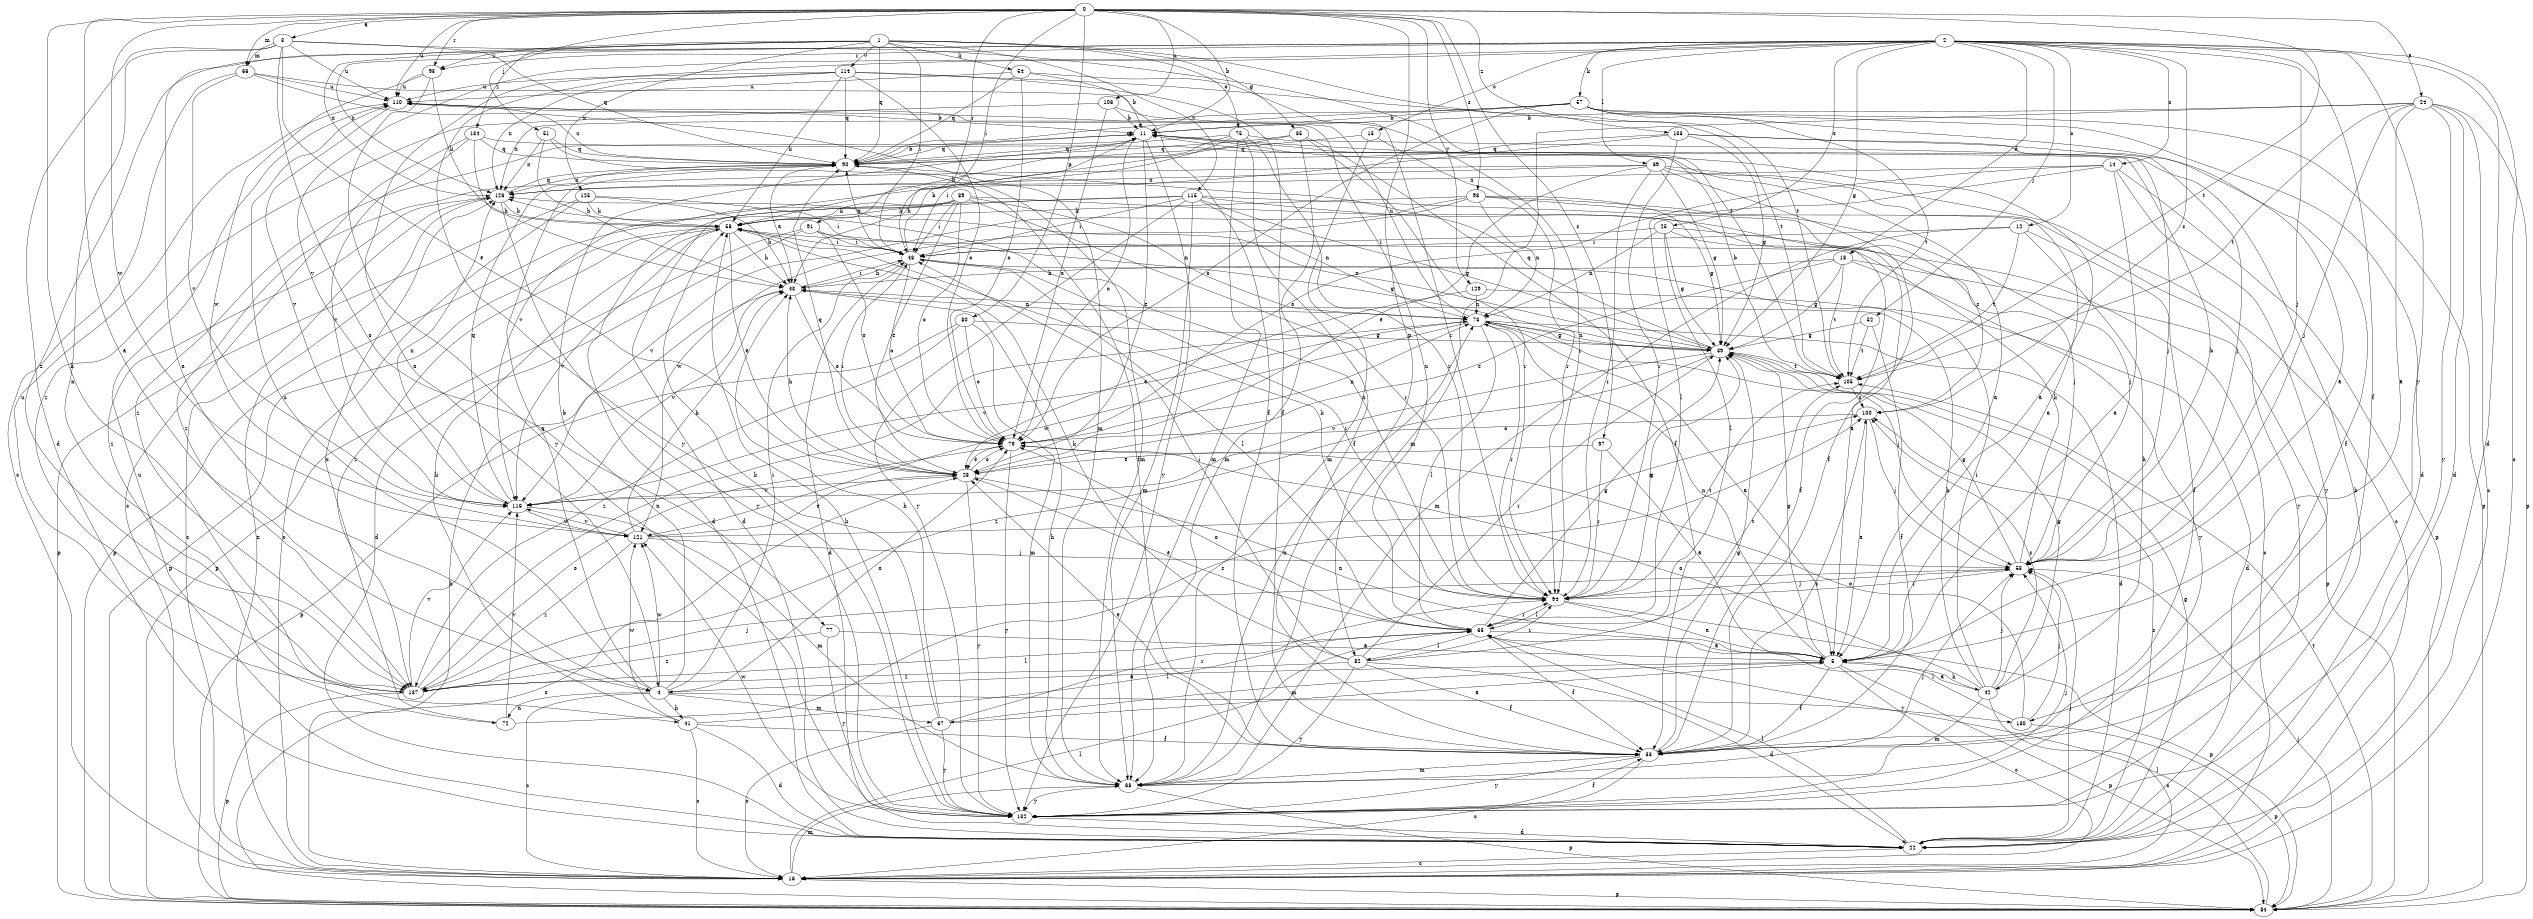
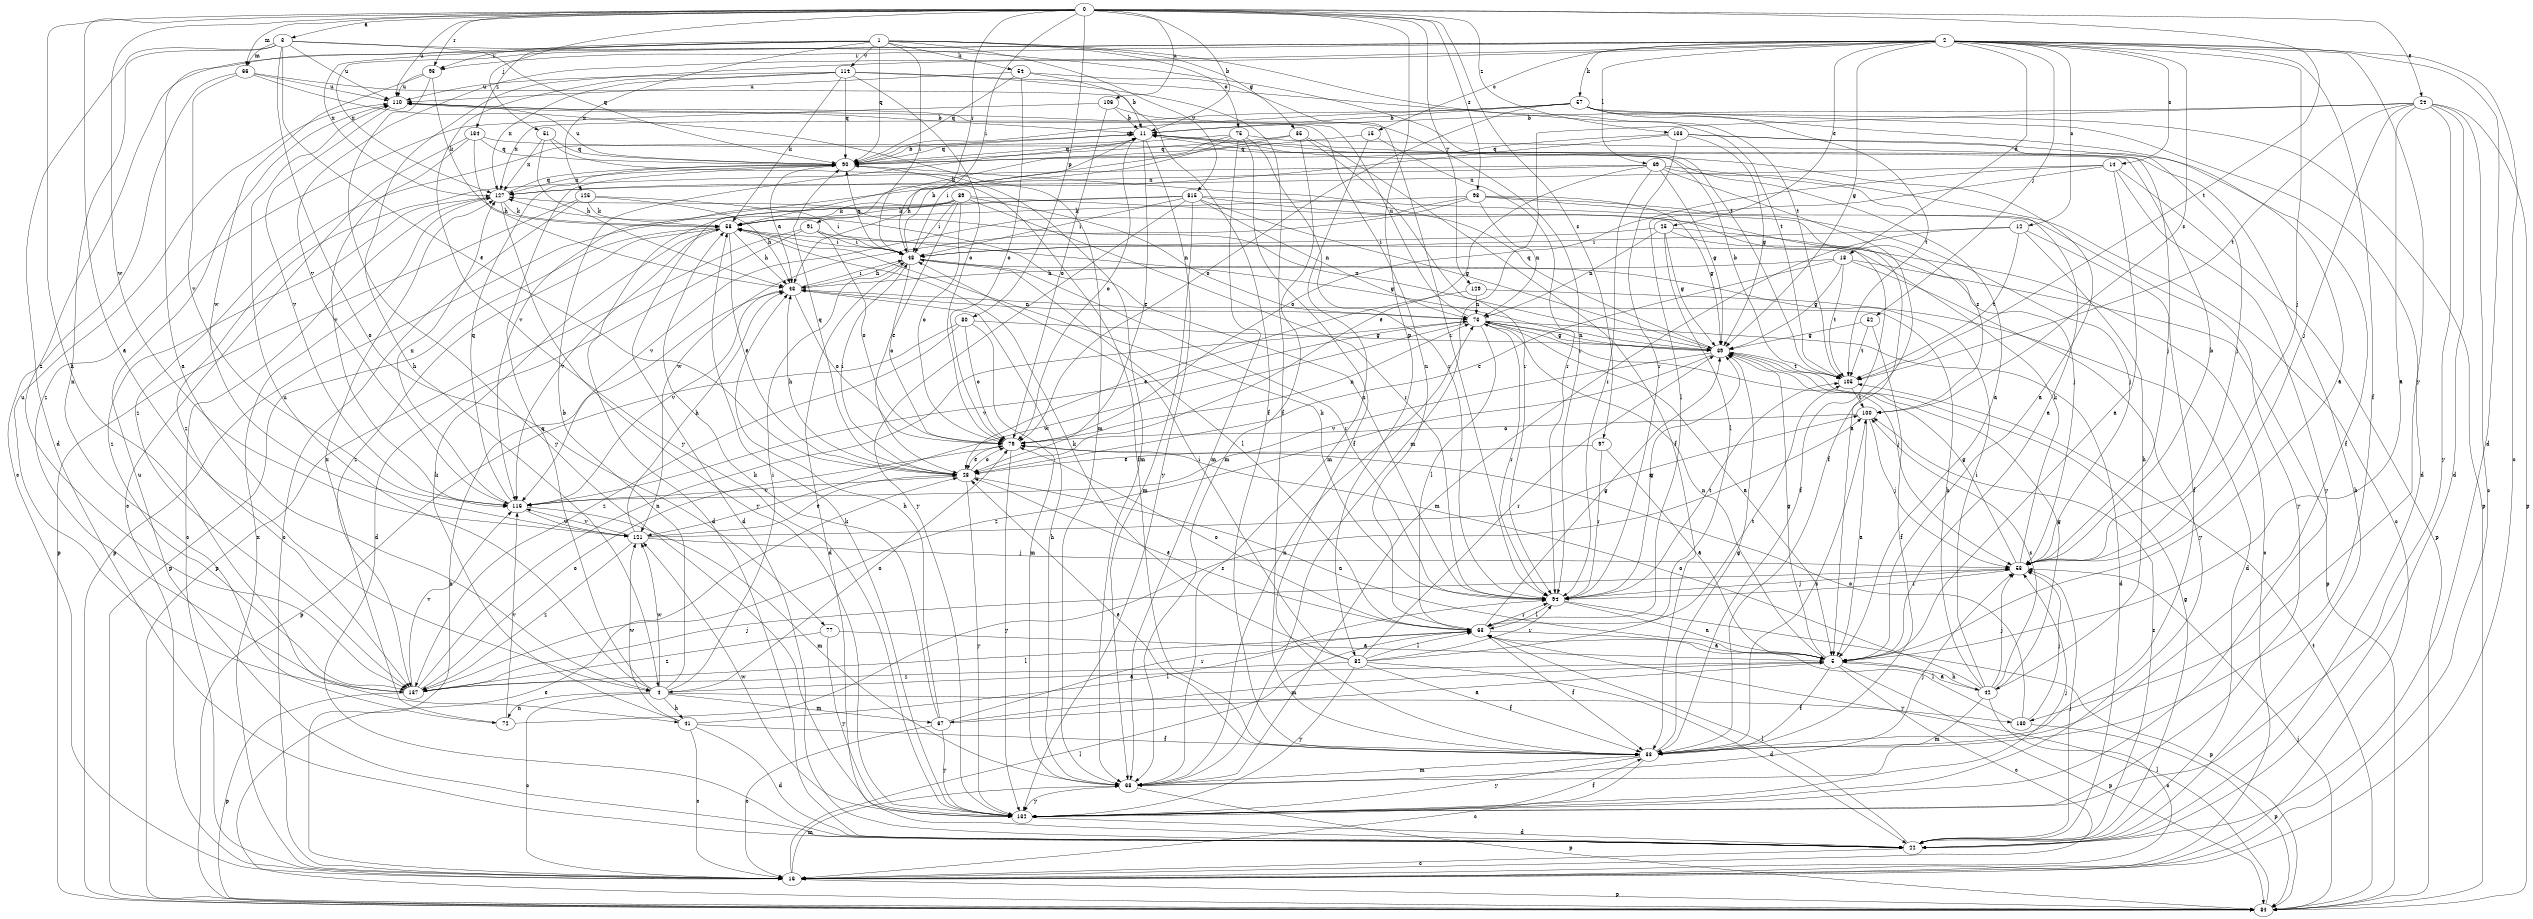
(500, 196) -> (500, 196)
(1192, 196) -> (1192, 196)
(415, 367) -> (415, 367)
(1860, 398) -> (1860, 398)
(1424, 648) -> (1416, 644)
